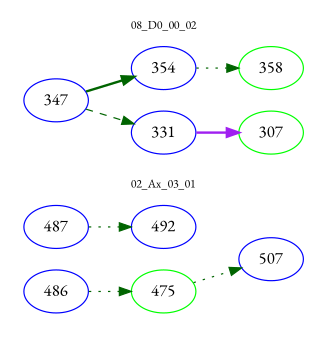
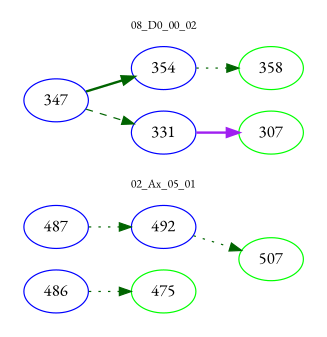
(164, 185) -> (164, 185)
(271, 259) -> (271, 259)
(212, 277) -> (212, 241)
